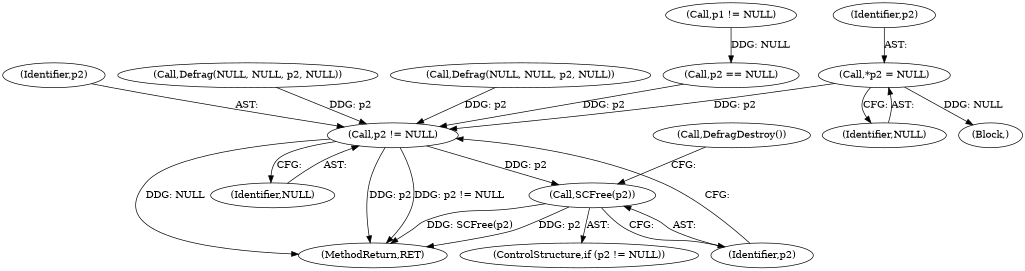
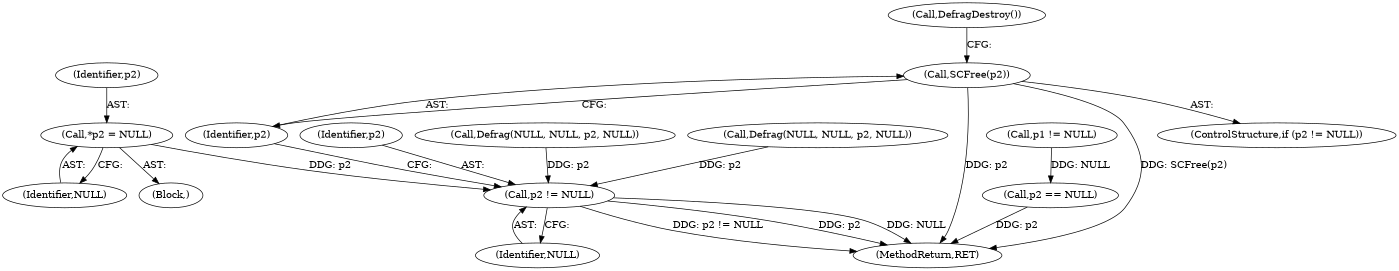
(565, 105) -> (992, 224)
(973, 105) -> (156, 165)
(489, 164) -> none
